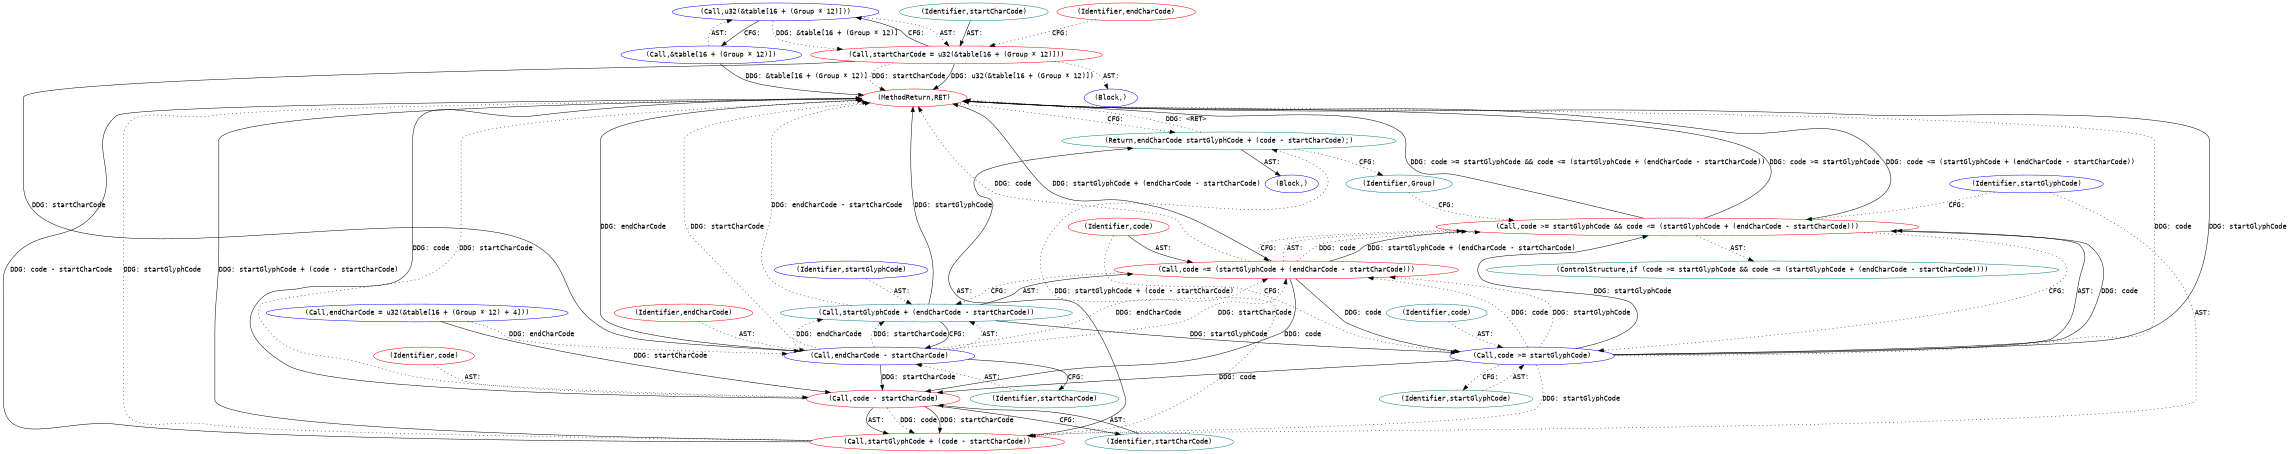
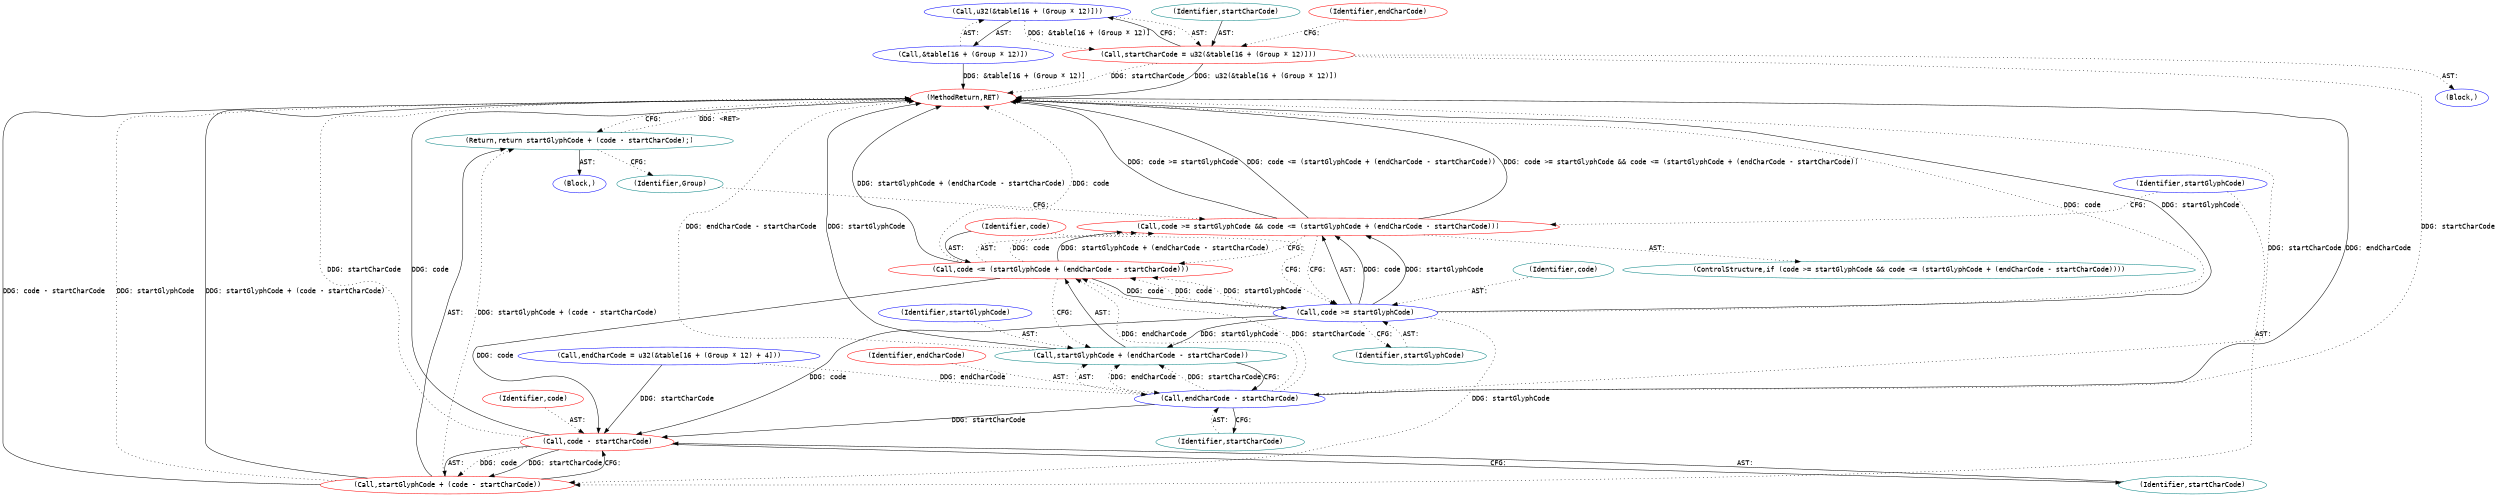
(754, 33) -> (1006, 33)
(1229, 141) -> (579, 141)
(24, 145) -> (2421, 216)
(1223, 340) -> (1228, 325)
none -> (578, 475)
